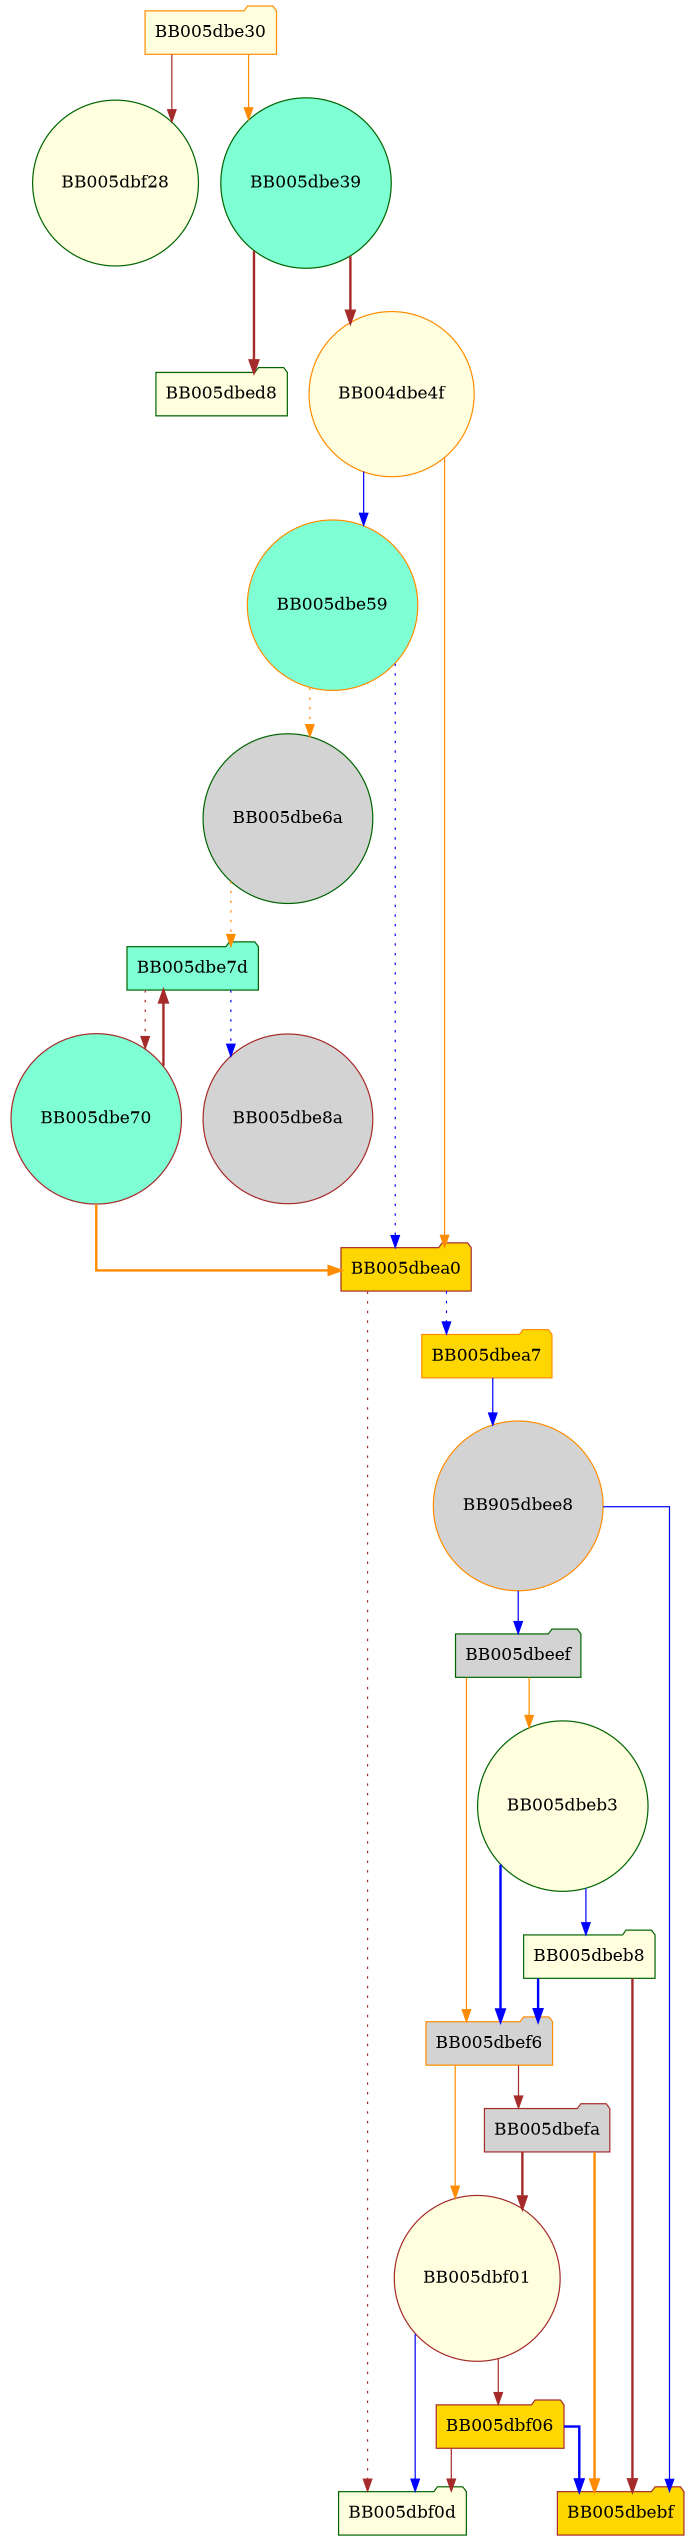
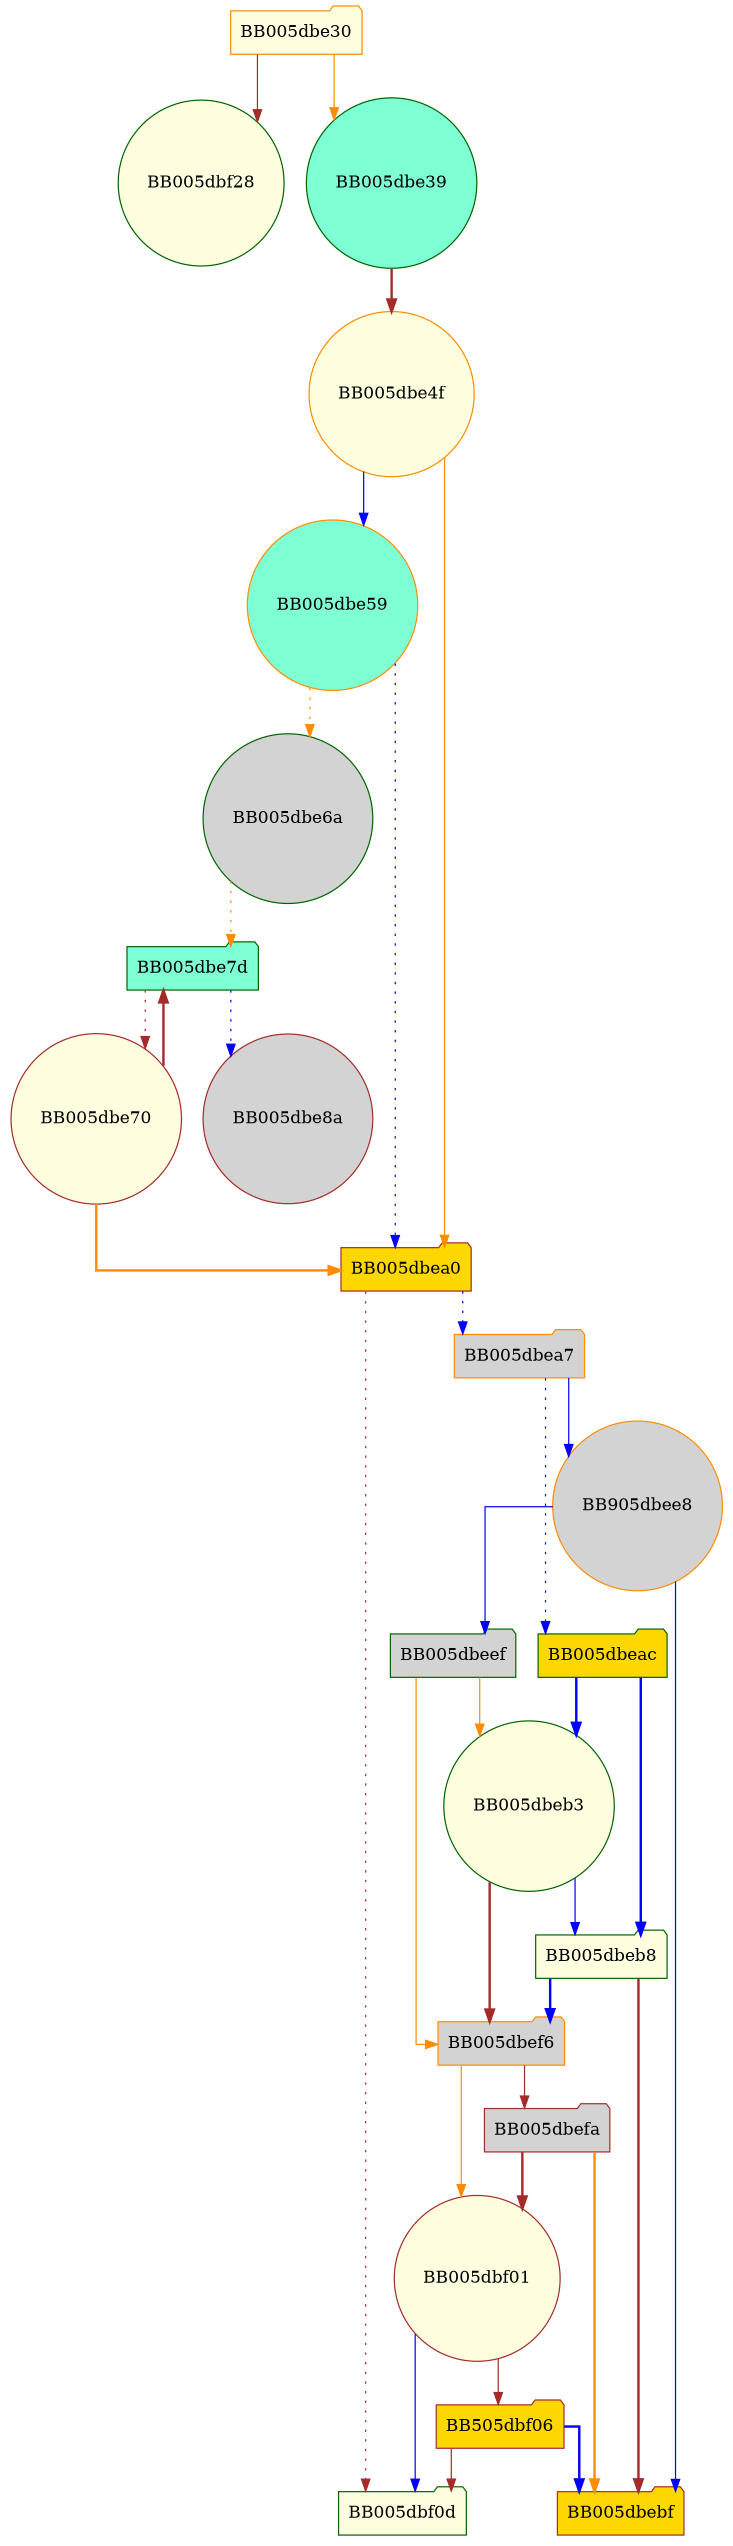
(222, 394) -> none
(392, 394) -> (392, 394)
(96, 1119) -> (96, 1119)
(487, 1356) -> (519, 1356)
none -> (603, 1656)
(501, 1937) -> (490, 1946)
(500, 2427) -> (500, 2427)
